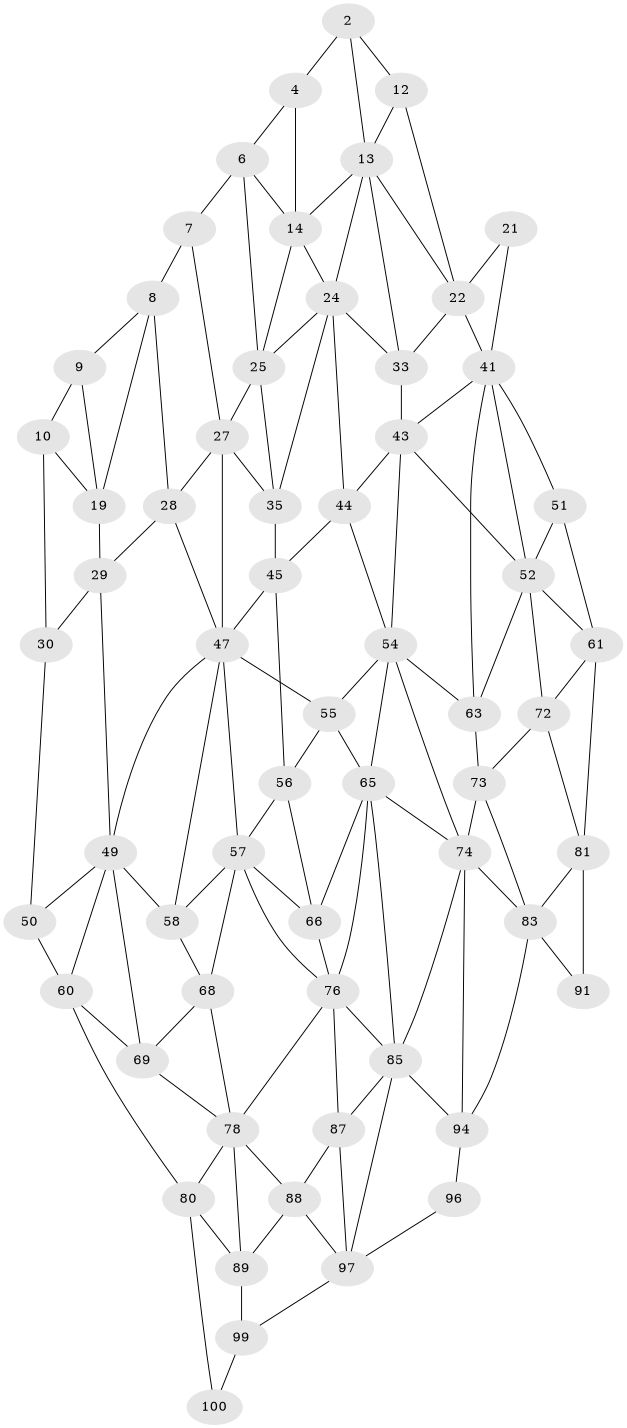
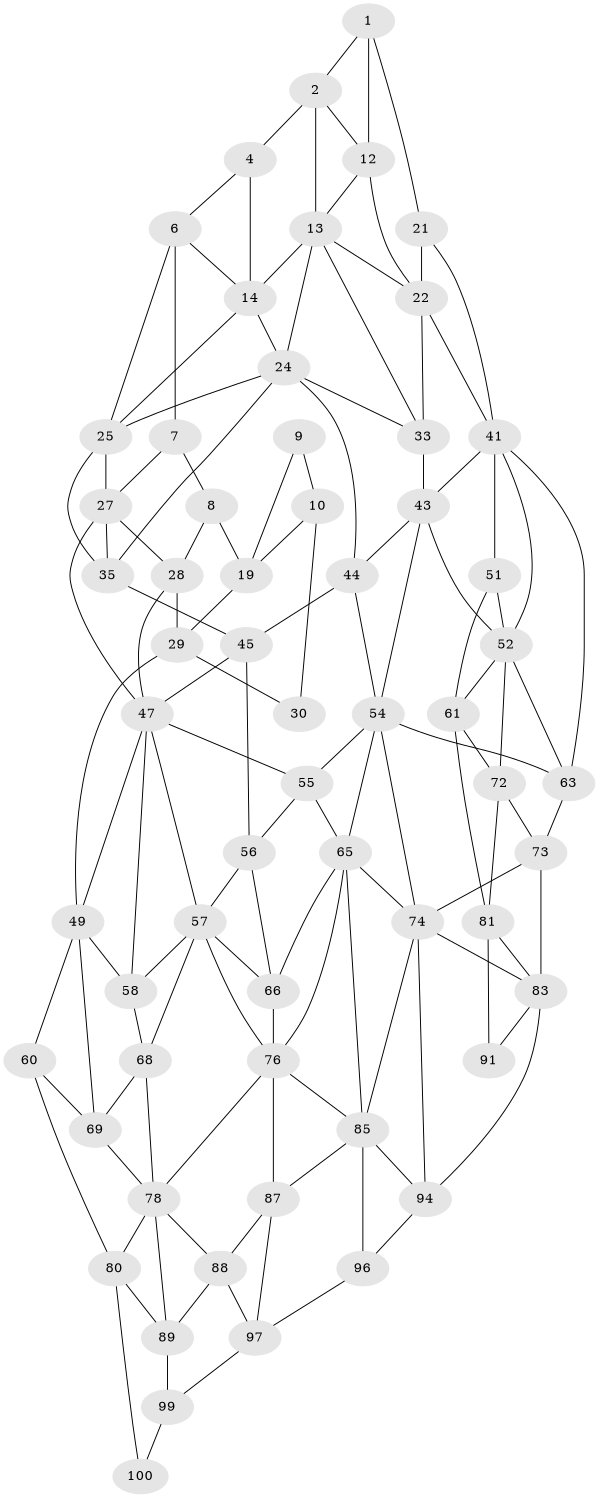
none -> (369, 21)
(116, 333) -> none
(30, 922) -> none
(372, 1165) -> (363, 1199)
